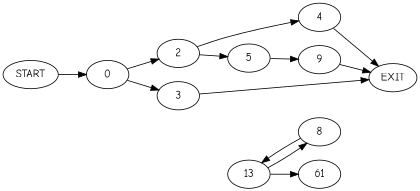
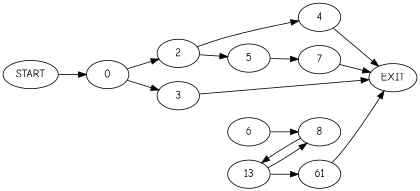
(320, 60) -> (320, 60)
none -> (357, 131)
none -> (249, 132)
